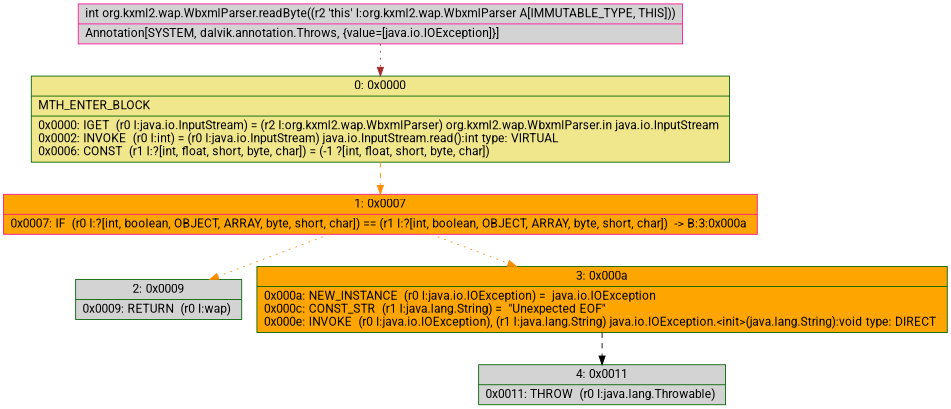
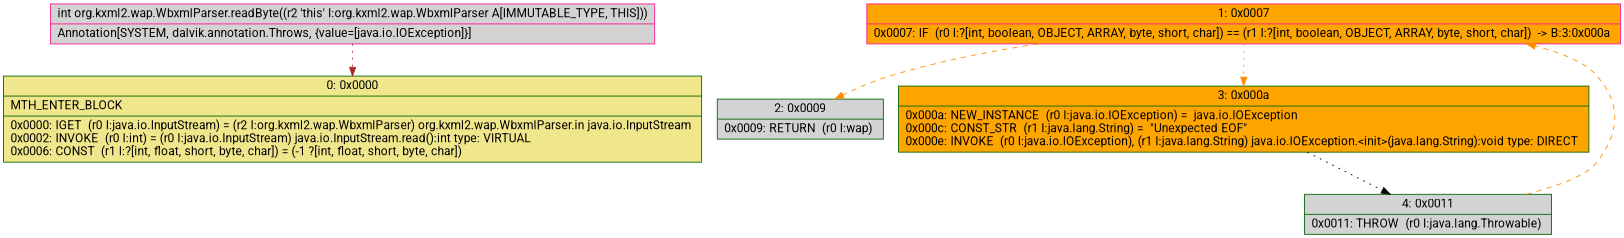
(380, 174) -> (1614, 123)
(274, 255) -> (939, 63)
(602, 344) -> (1345, 171)
